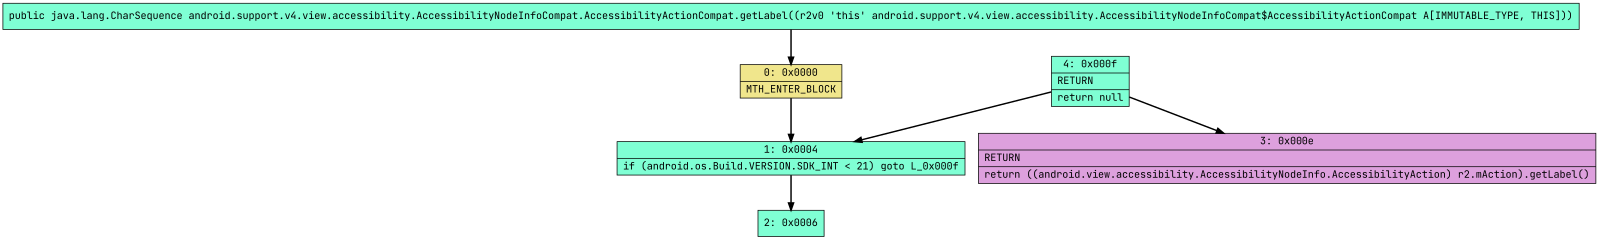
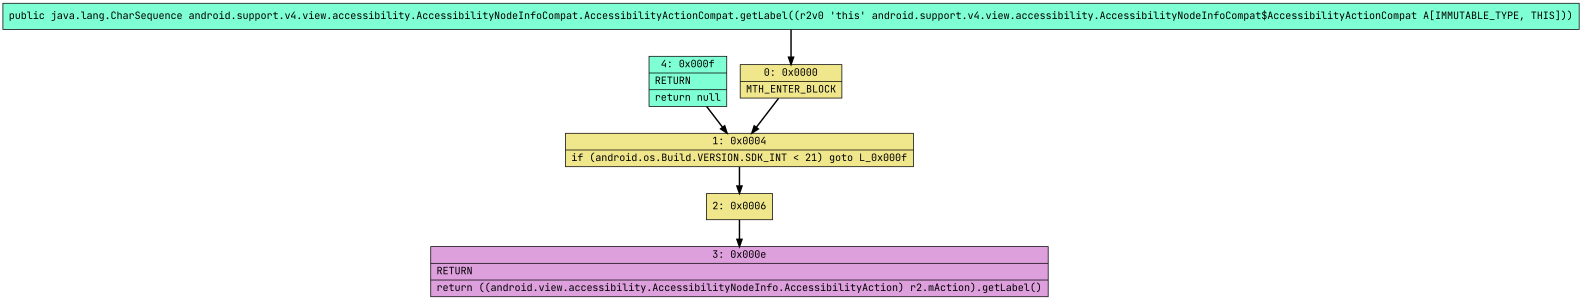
(1173, 114) -> (739, 230)
(791, 158) -> (739, 150)
(791, 223) -> (739, 207)
